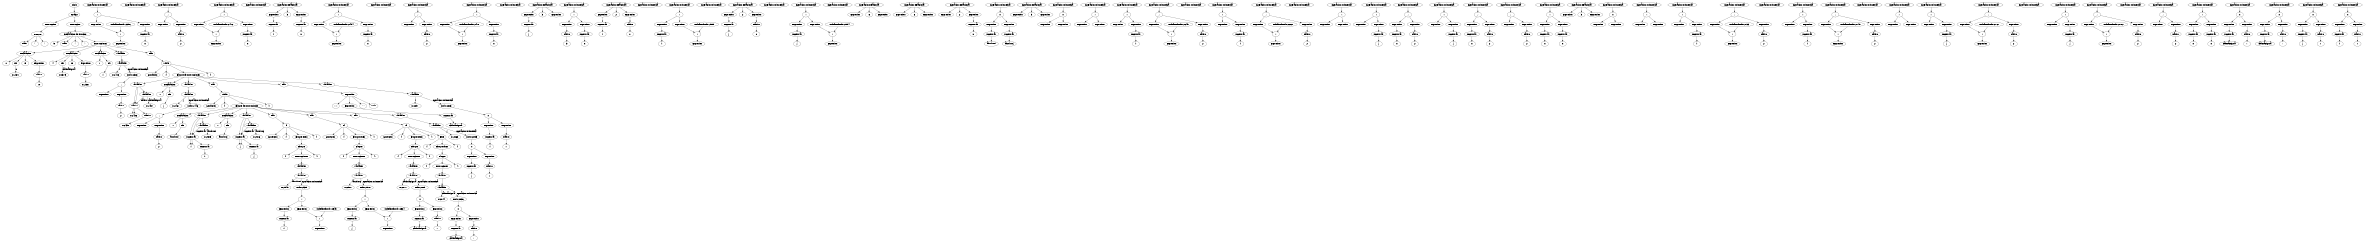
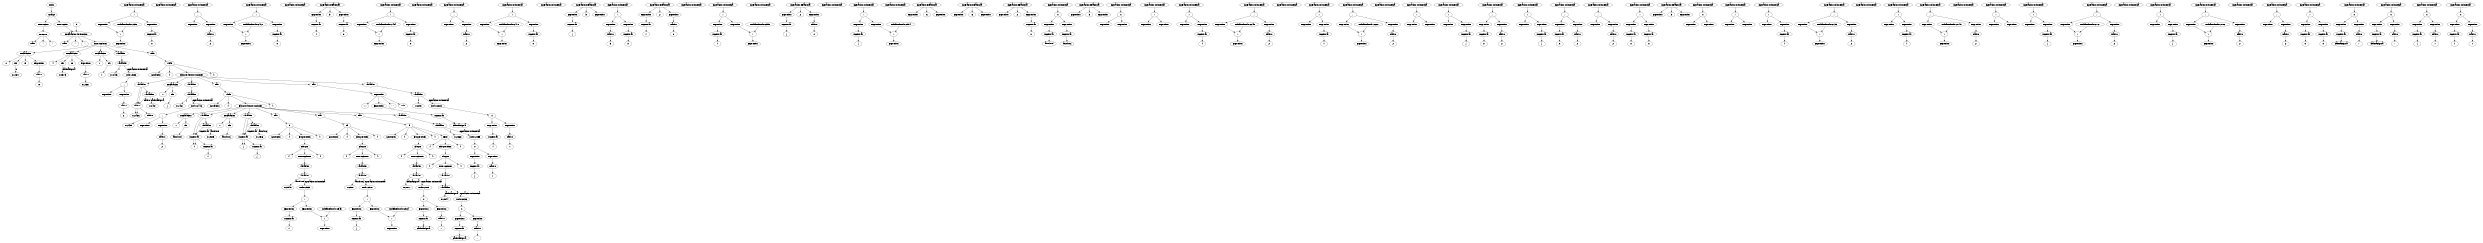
(64, 39) -> (76, 29)
